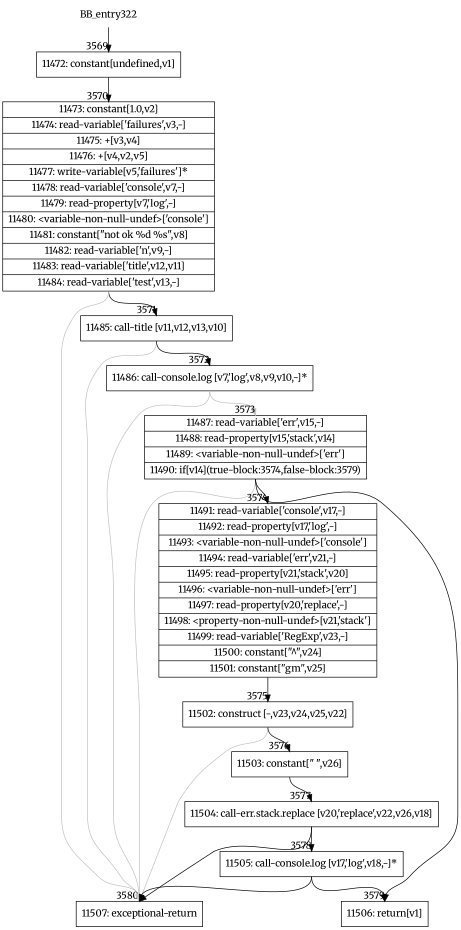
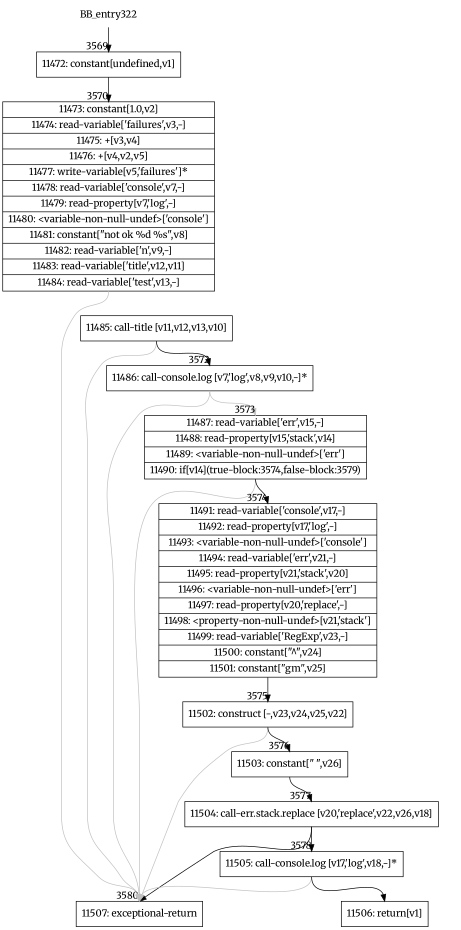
(129, 303) -> none
(455, 631) -> none
(229, 889) -> (229, 889)
